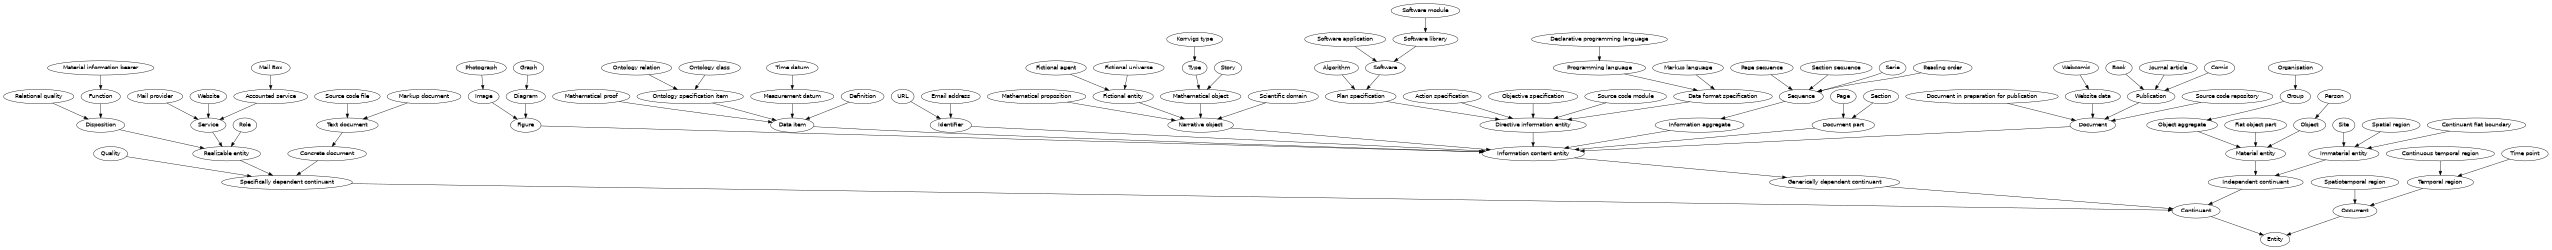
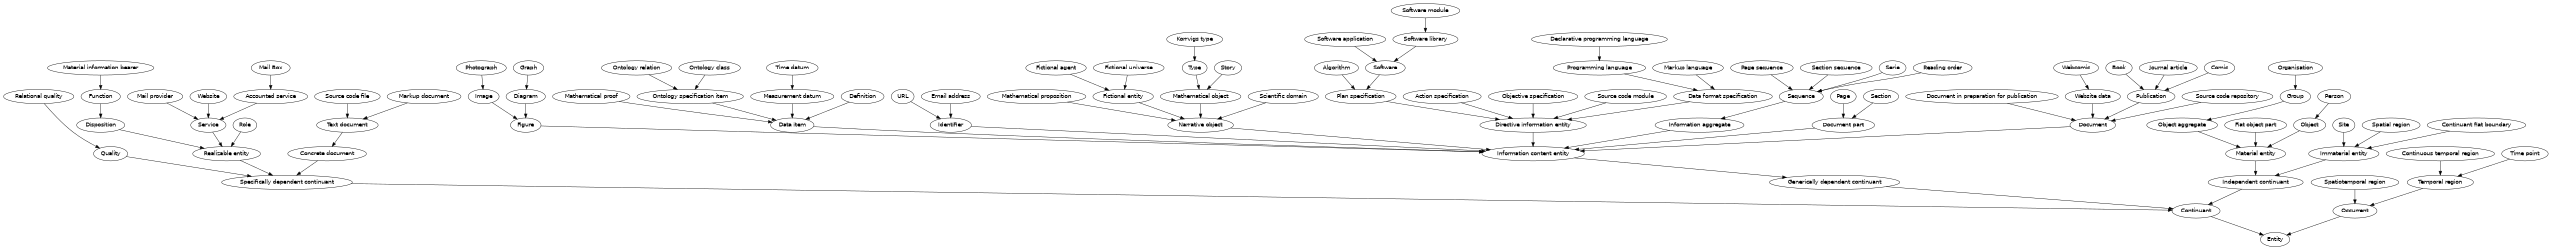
(68, 110) -> (68, 128)
